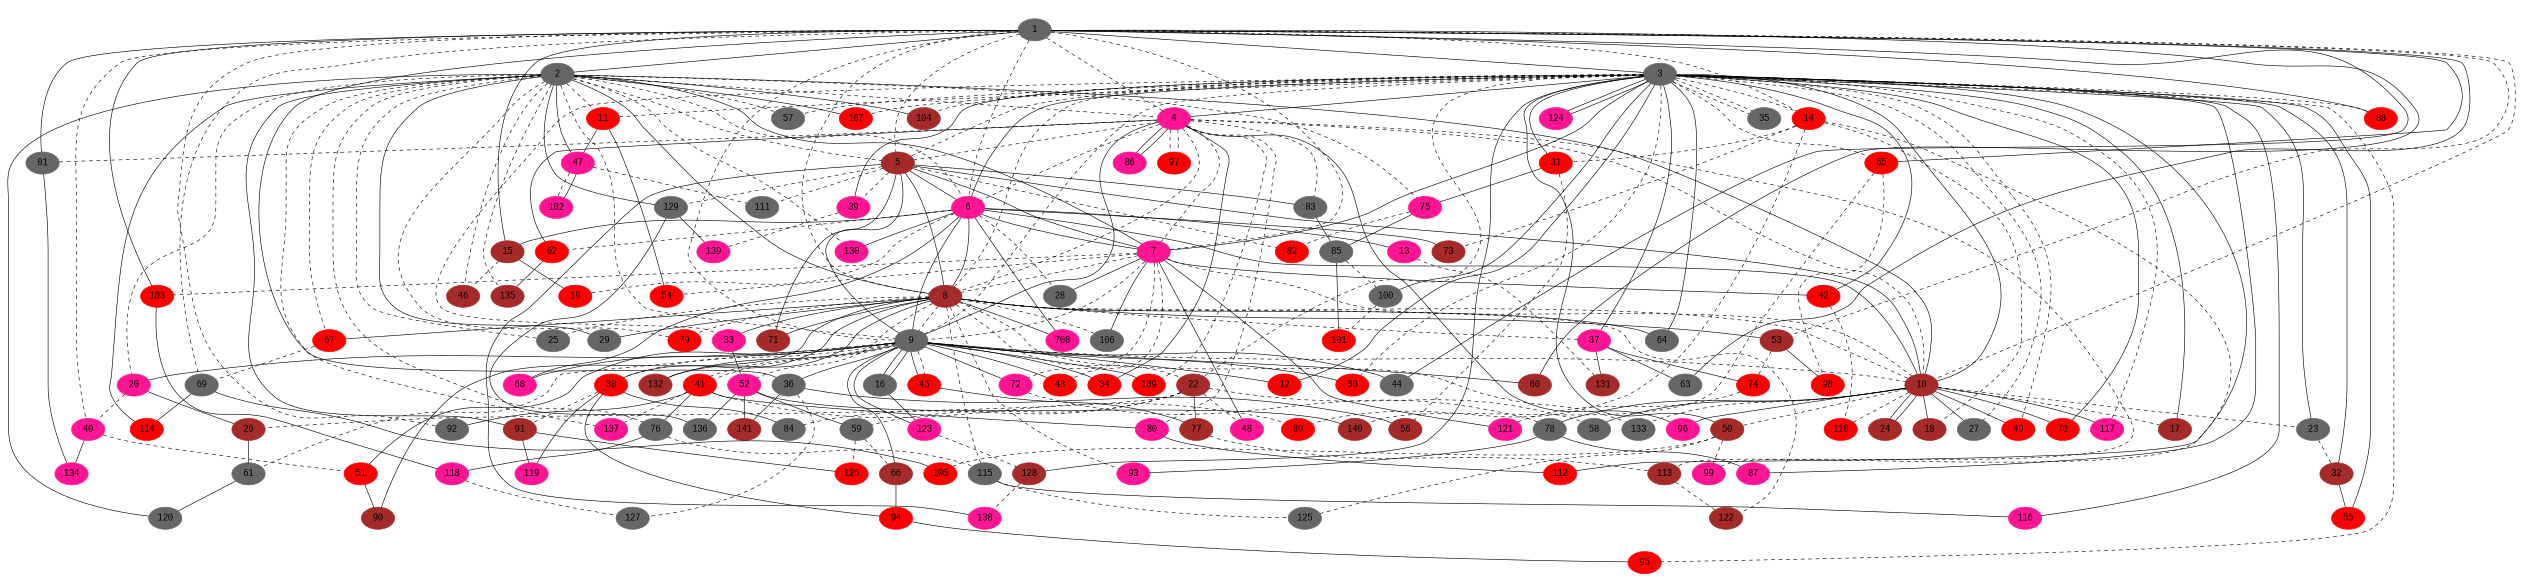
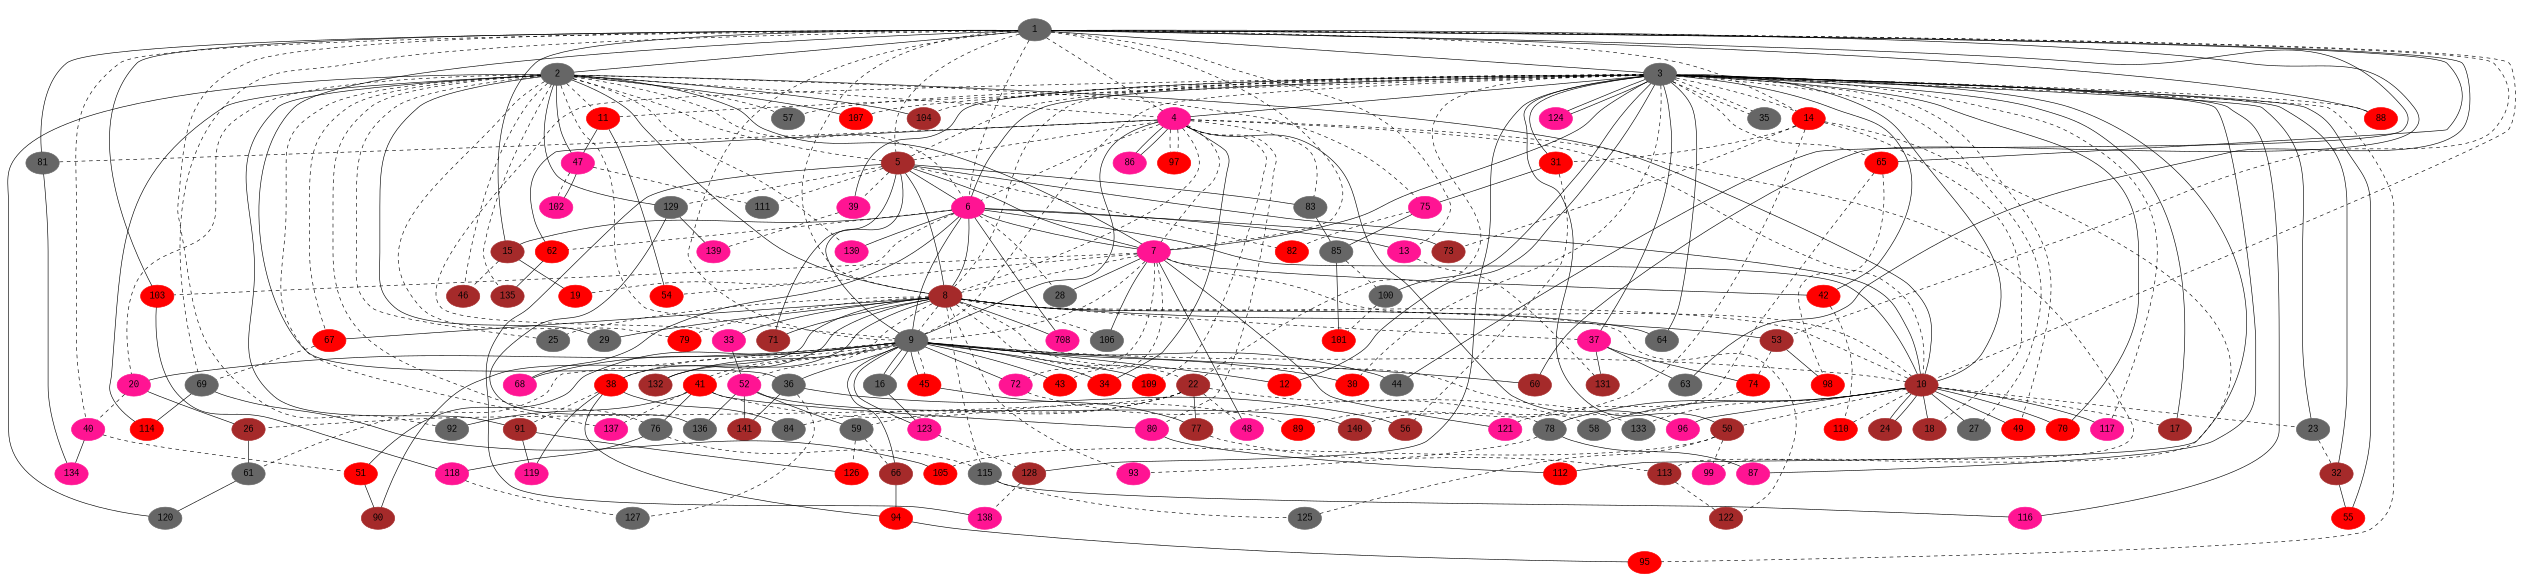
none -> (1324, 95)
(1315, 464) -> (1315, 464)
